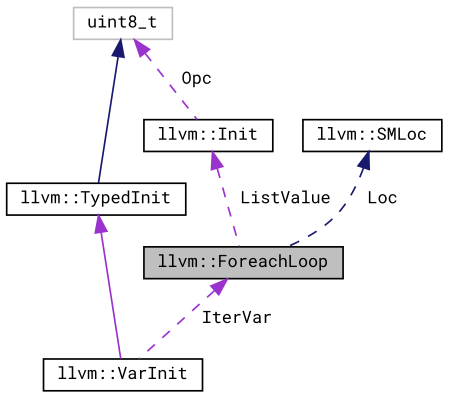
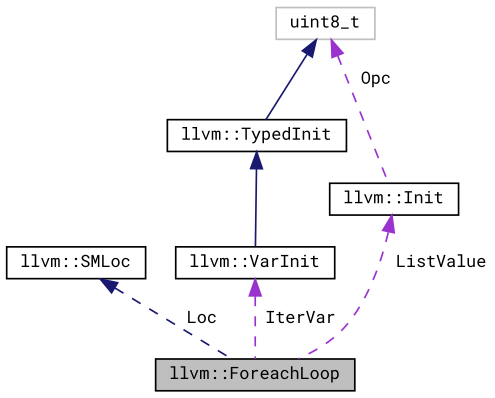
(111, 295) -> (256, 208)
(177, 325) -> (255, 327)
